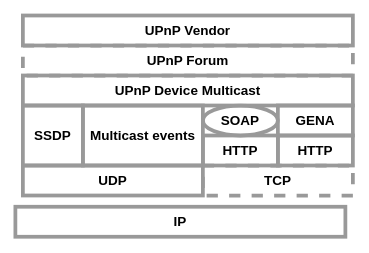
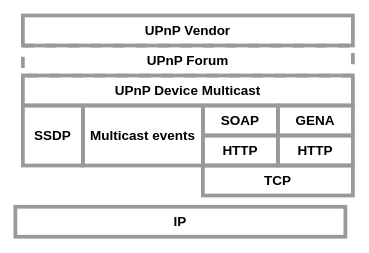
(240, 120) -> (240, 120)
(113, 180) -> none
(278, 180) -> (278, 180)
